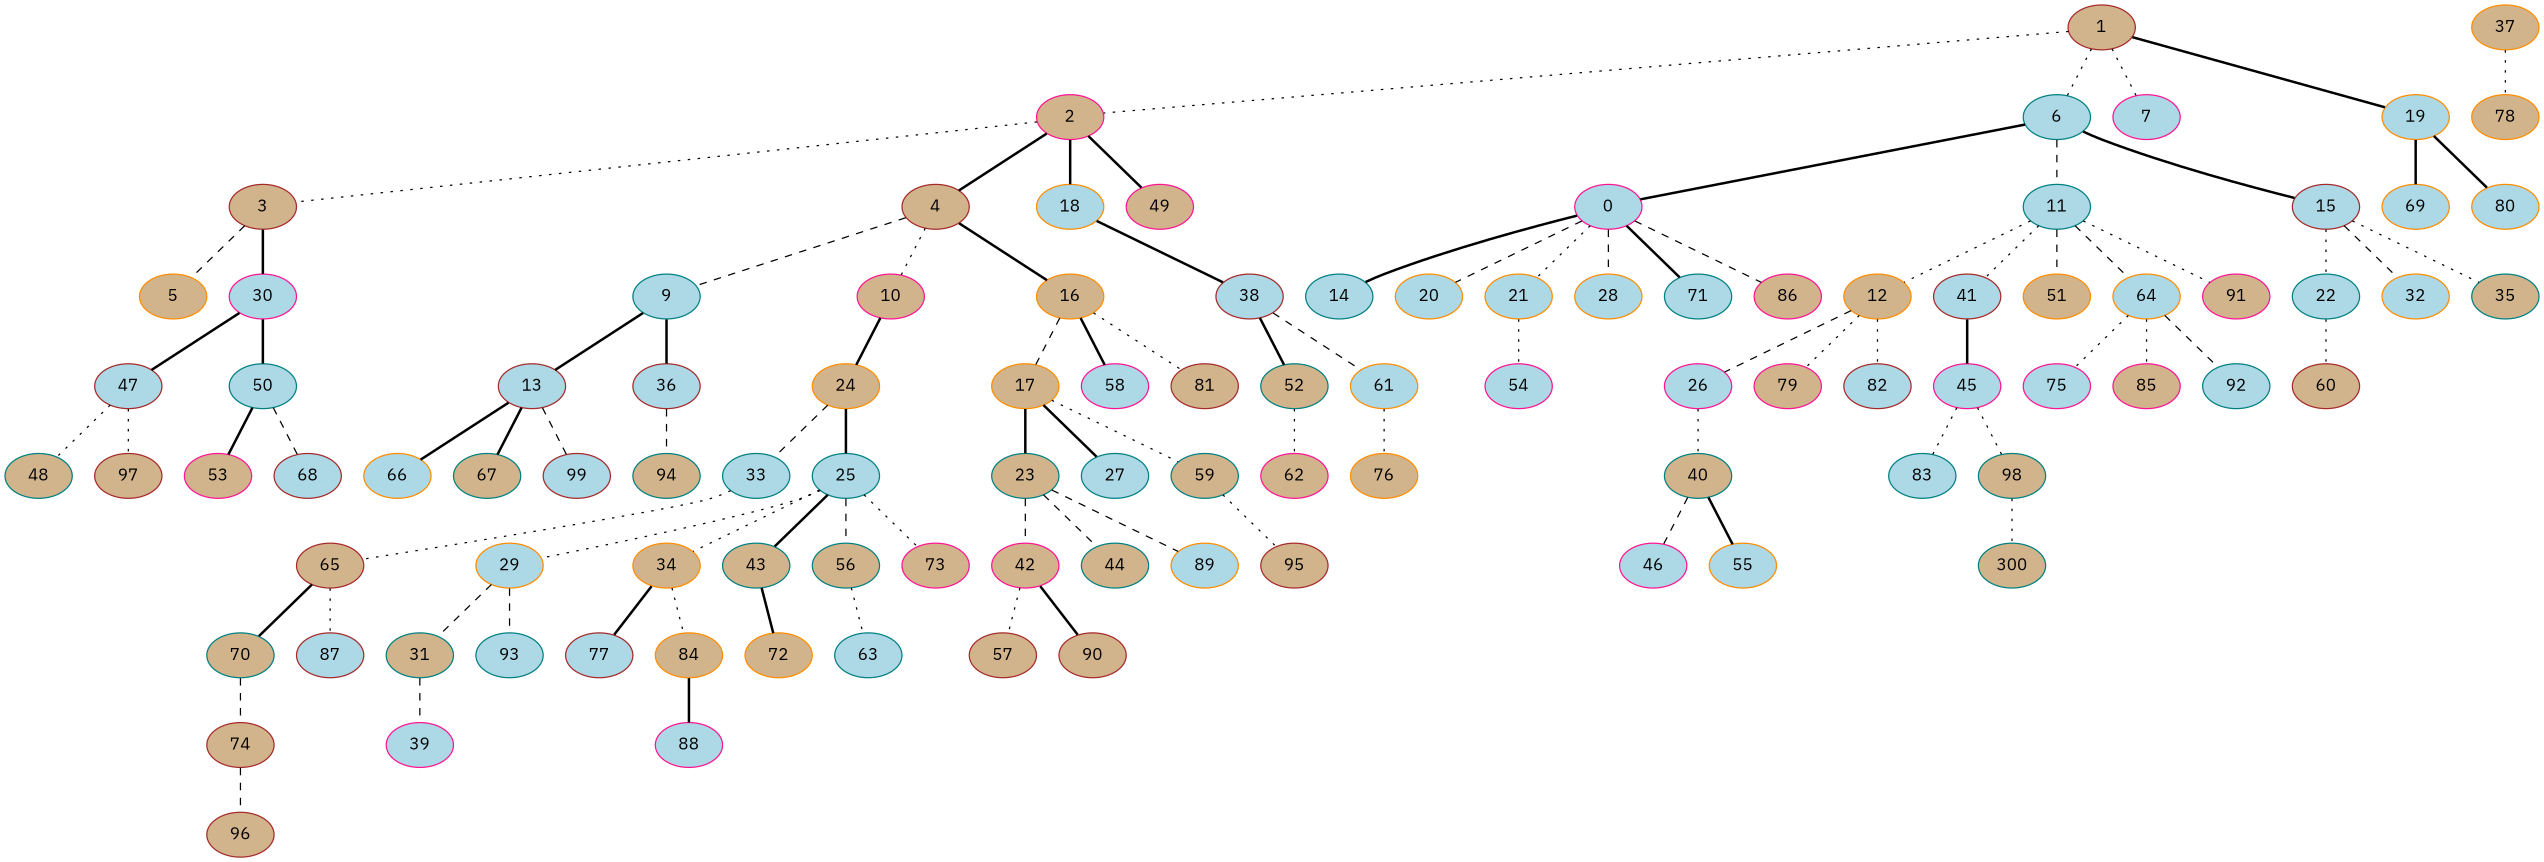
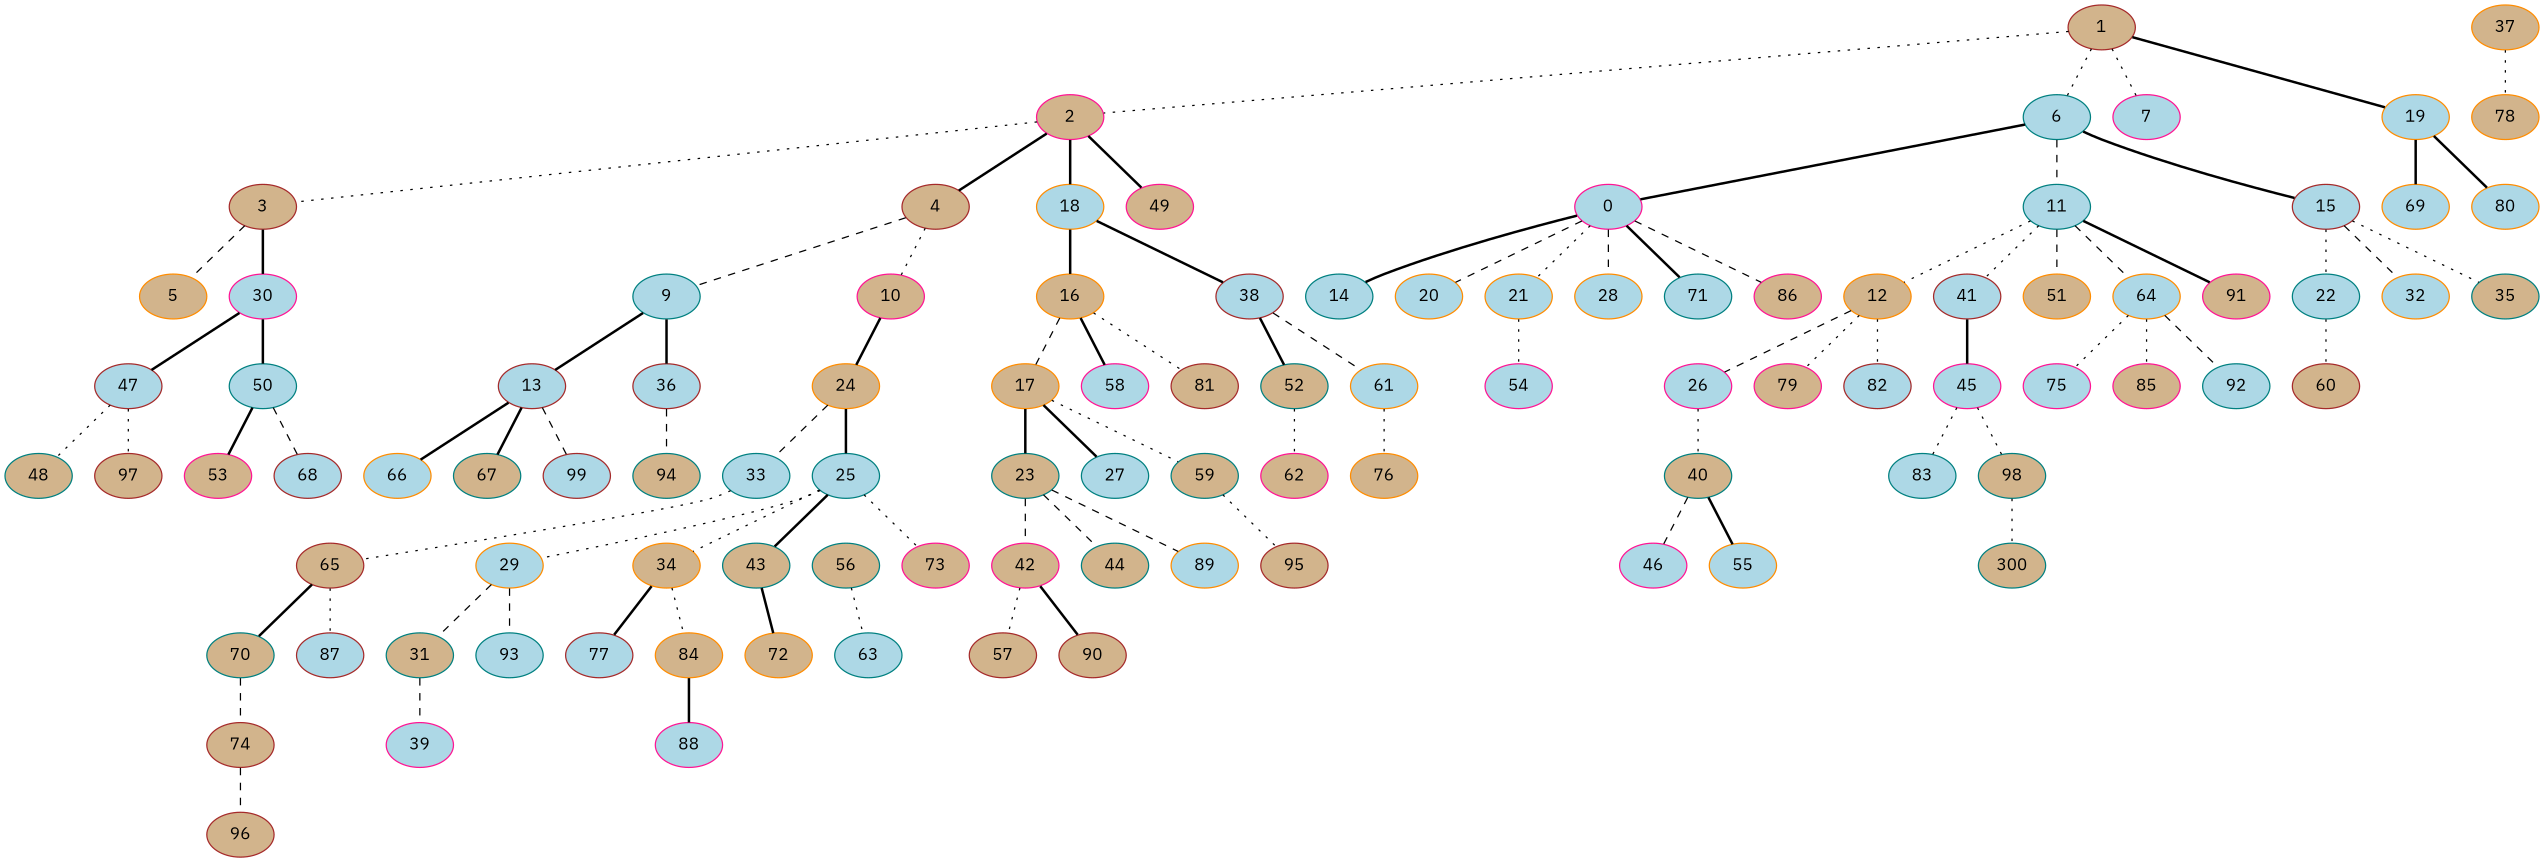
(1003, 252) -> (1070, 252)
(2147, 252) -> (2147, 252)
(846, 521) -> none
